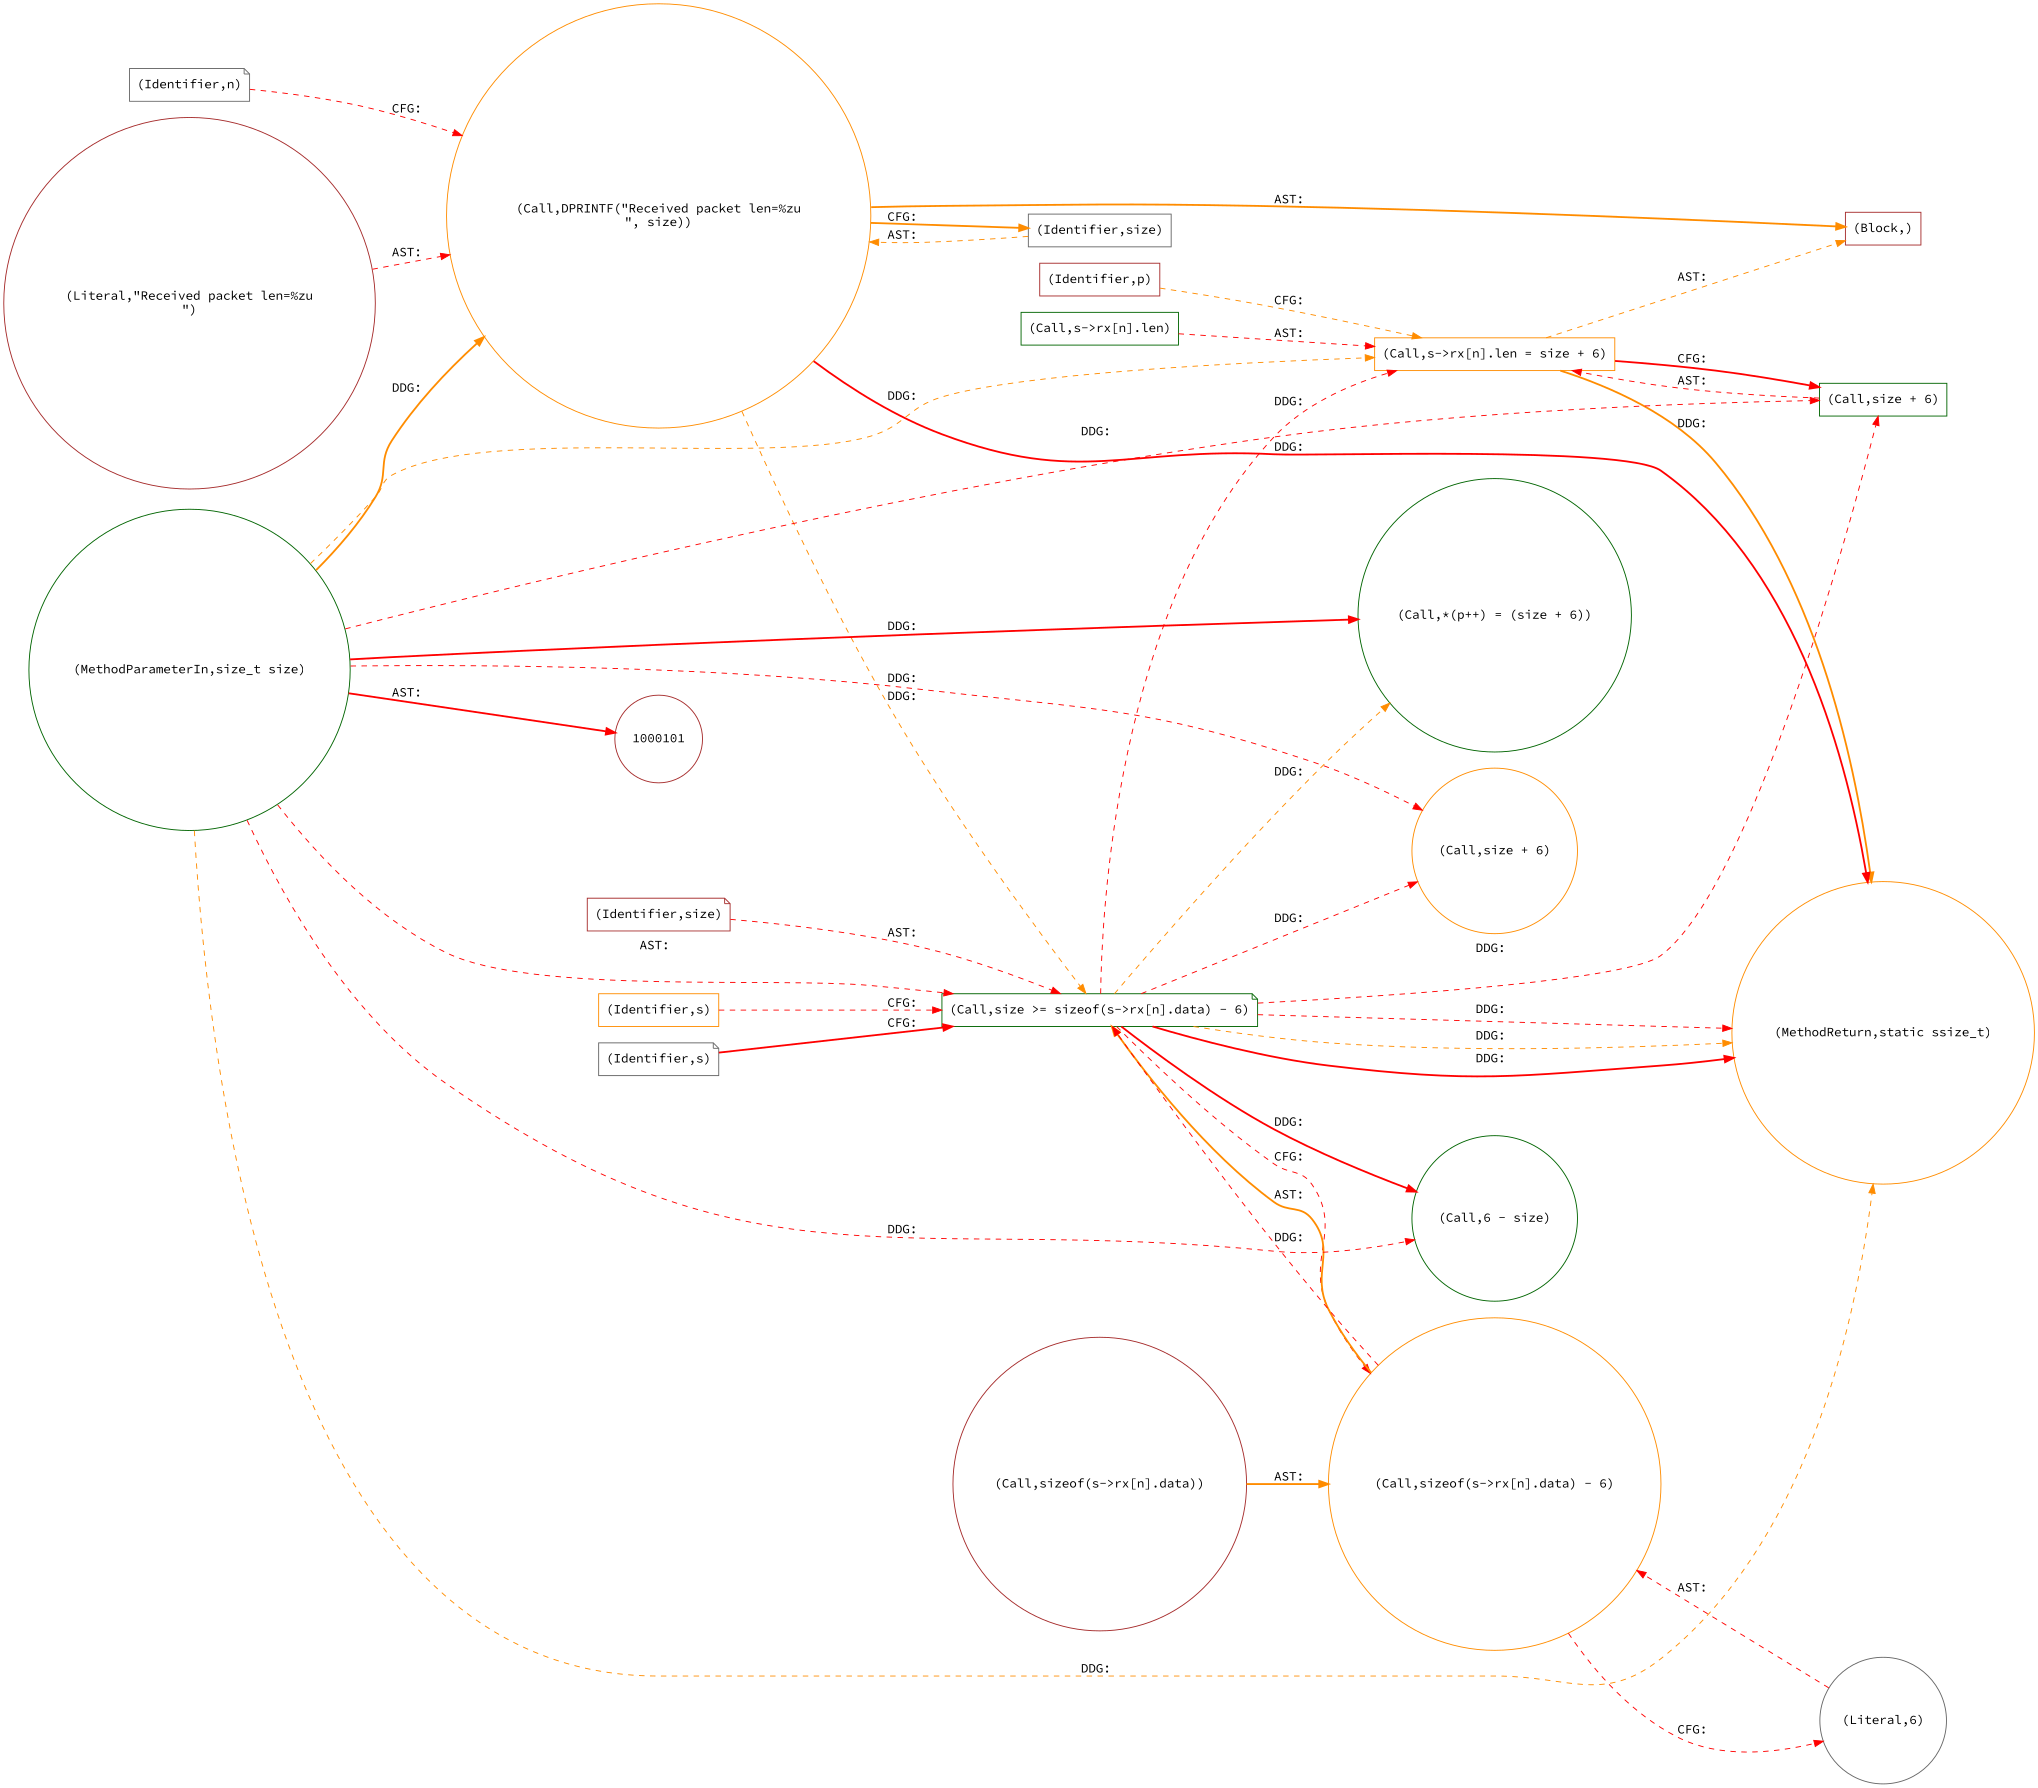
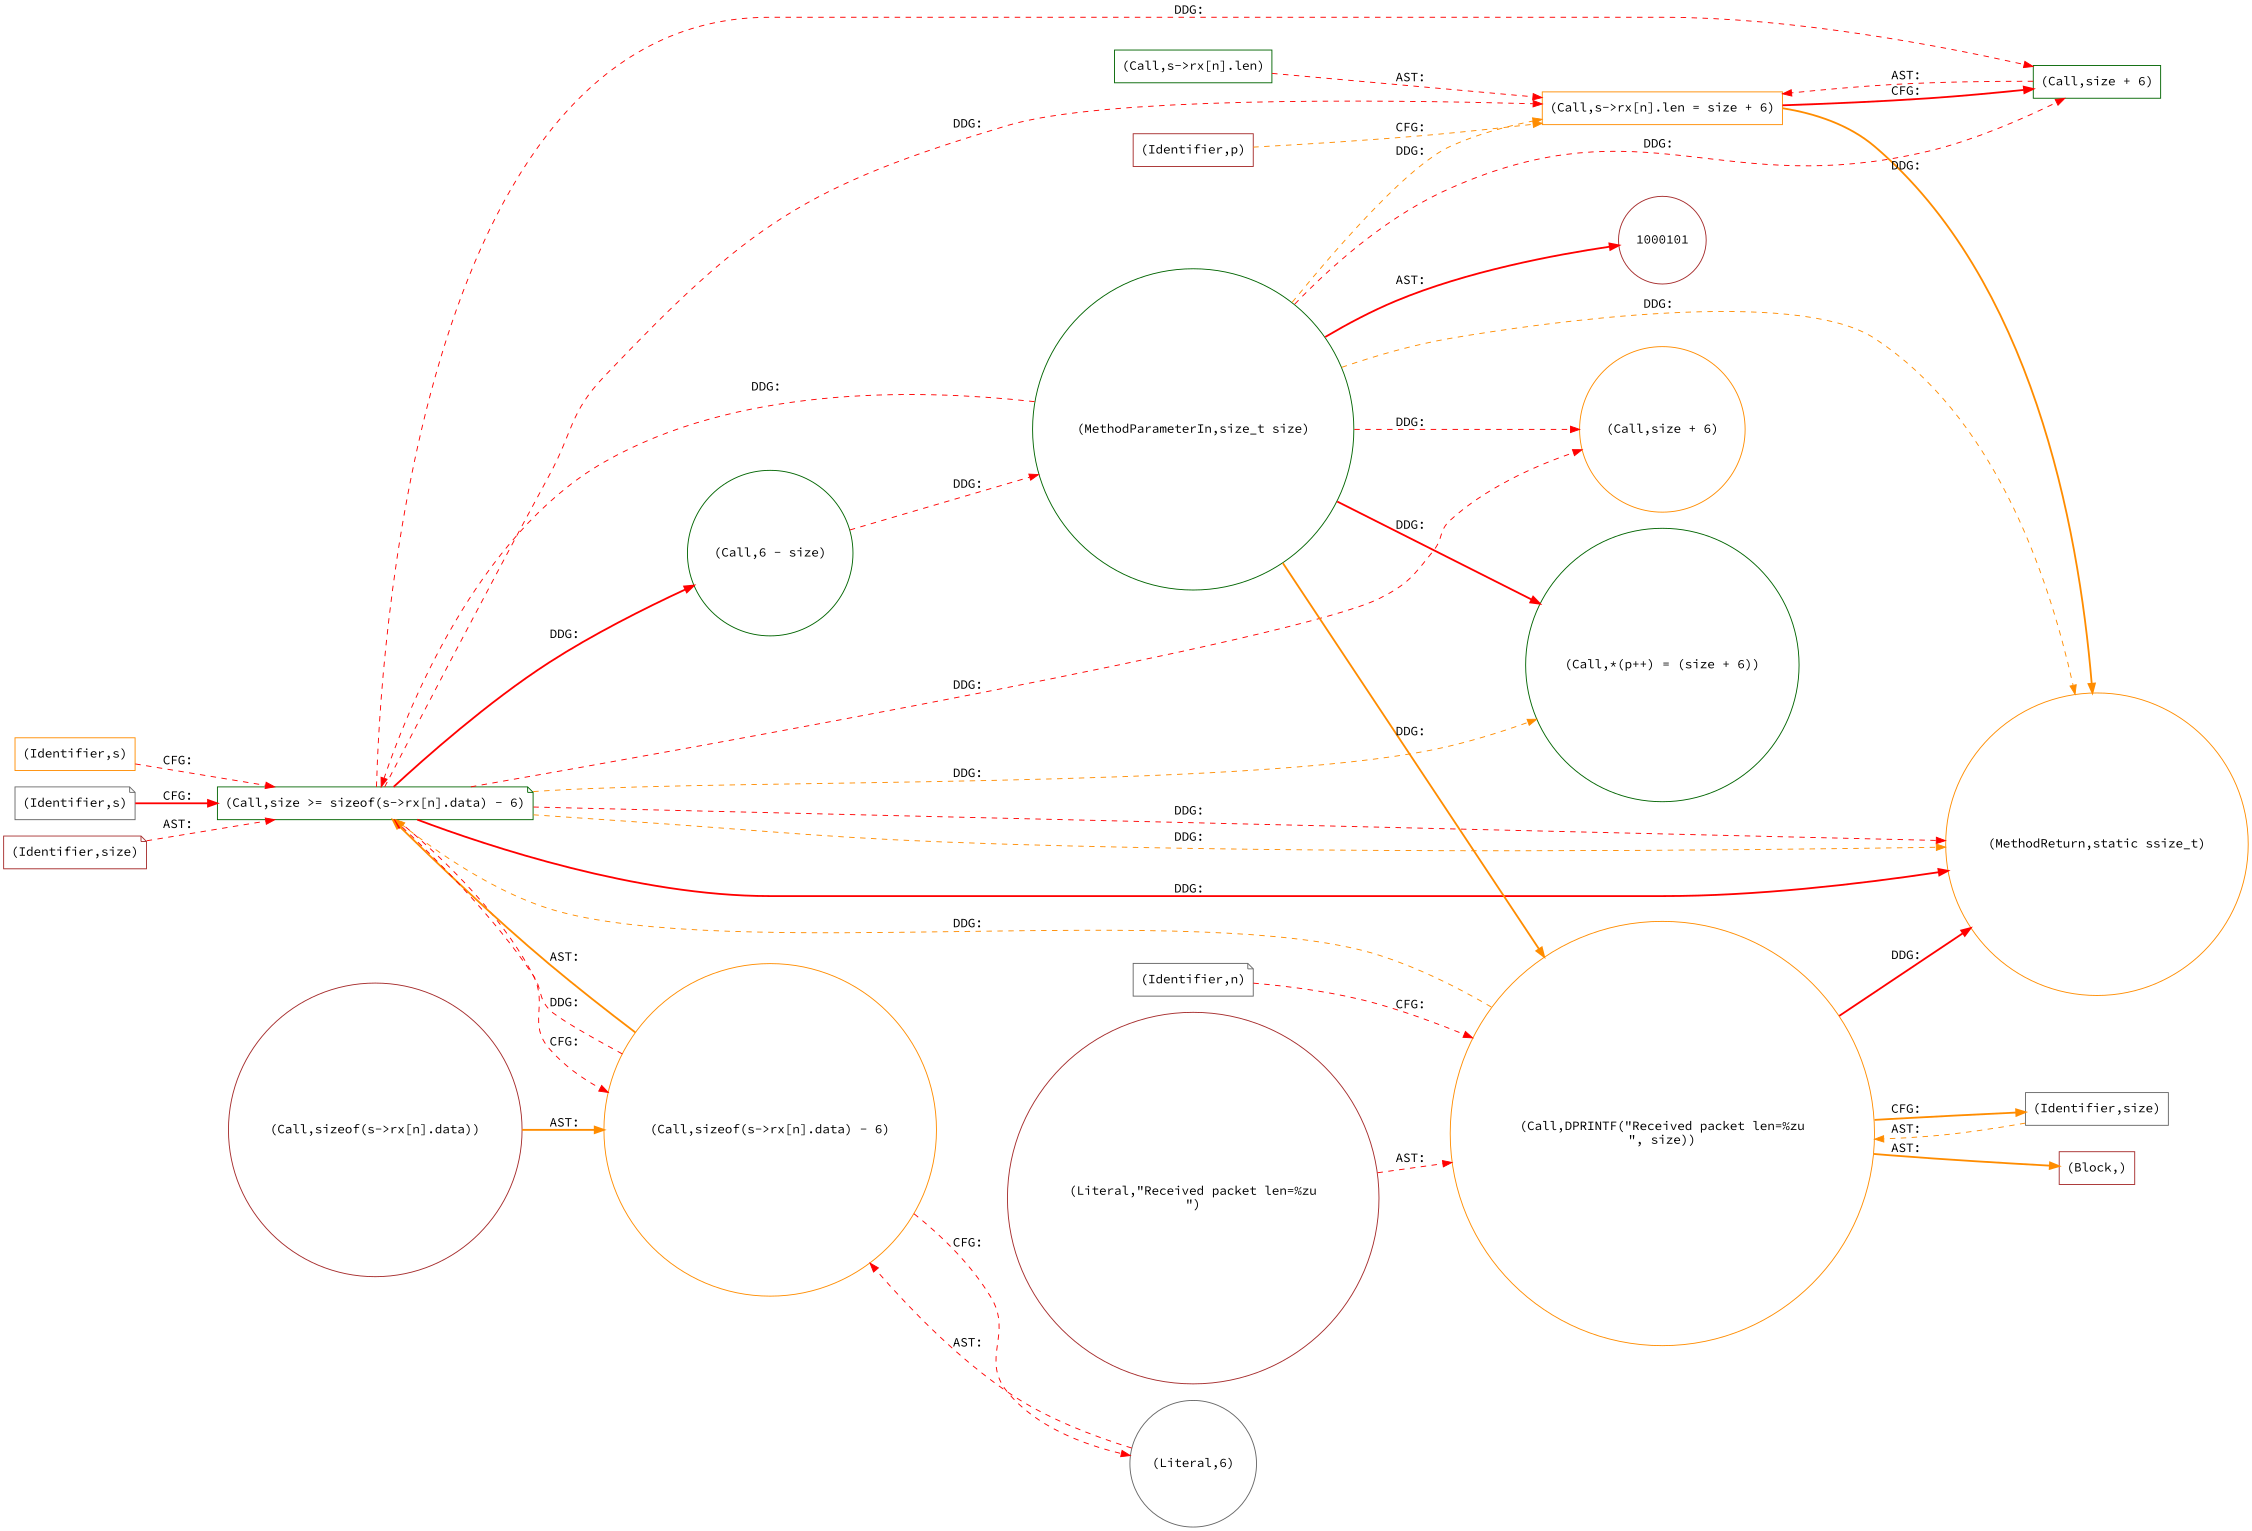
(1691, 291) -> none
(659, 946) -> (770, 387)
(744, 1221) -> (940, 504)
